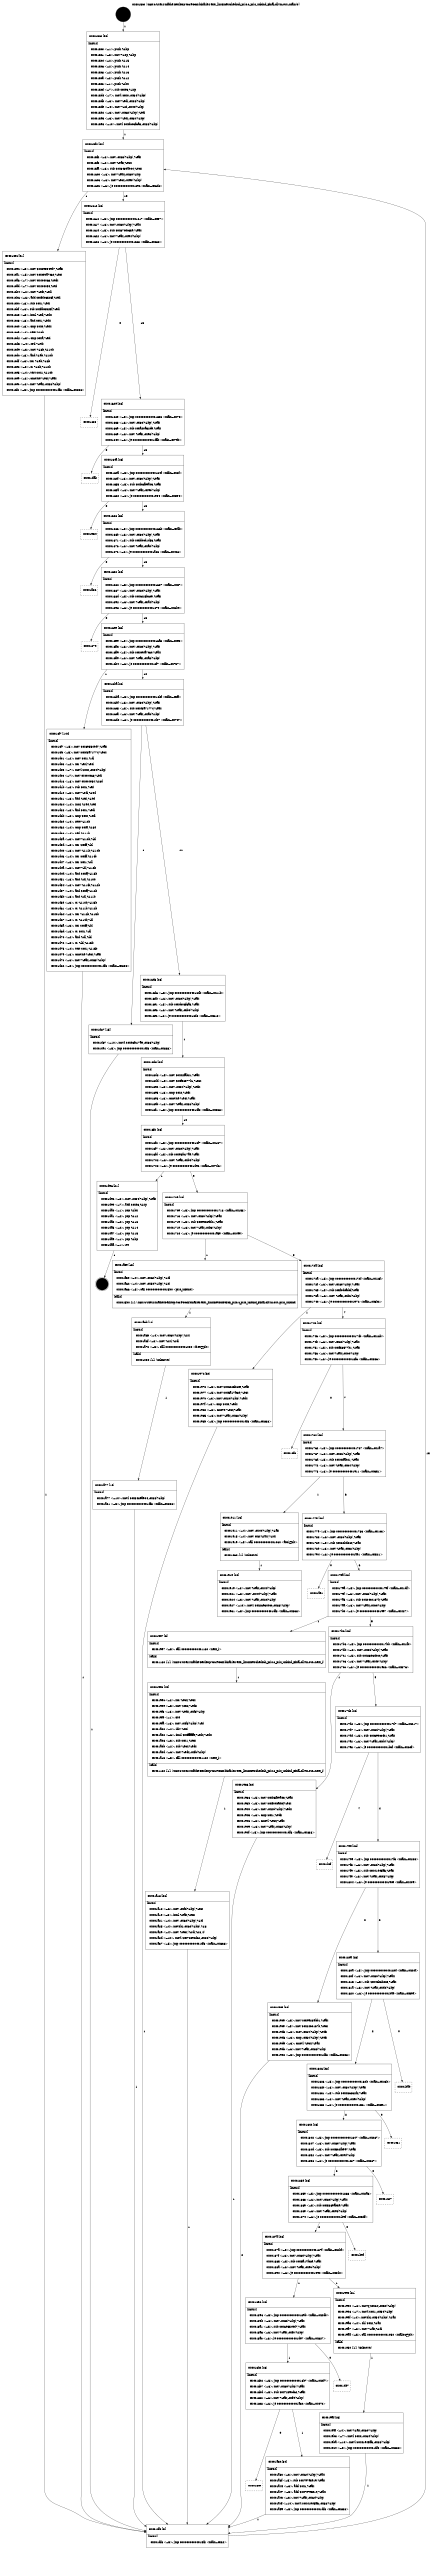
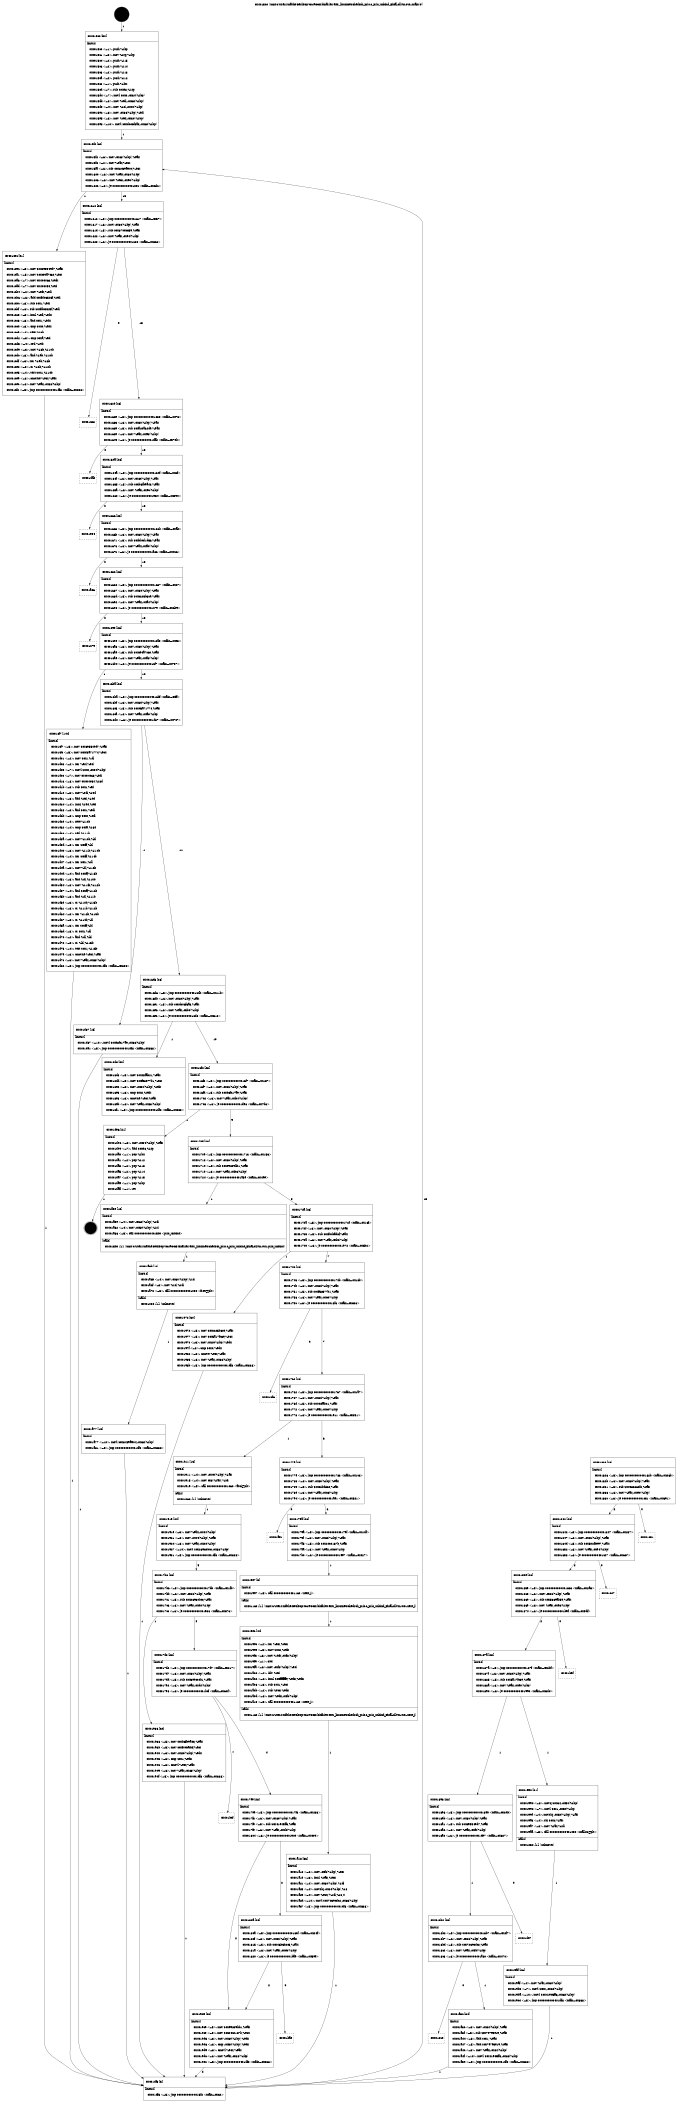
(183, 1119) -> (206, 1042)
(370, 1621) -> (197, 1565)
(364, 2031) -> (258, 1985)
